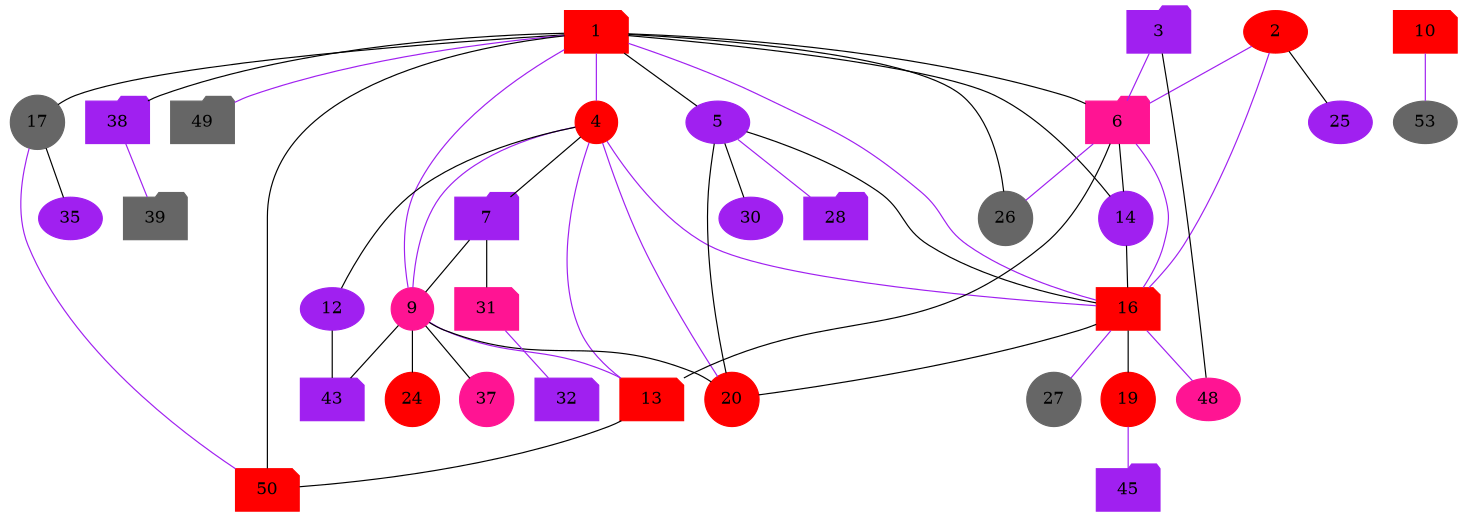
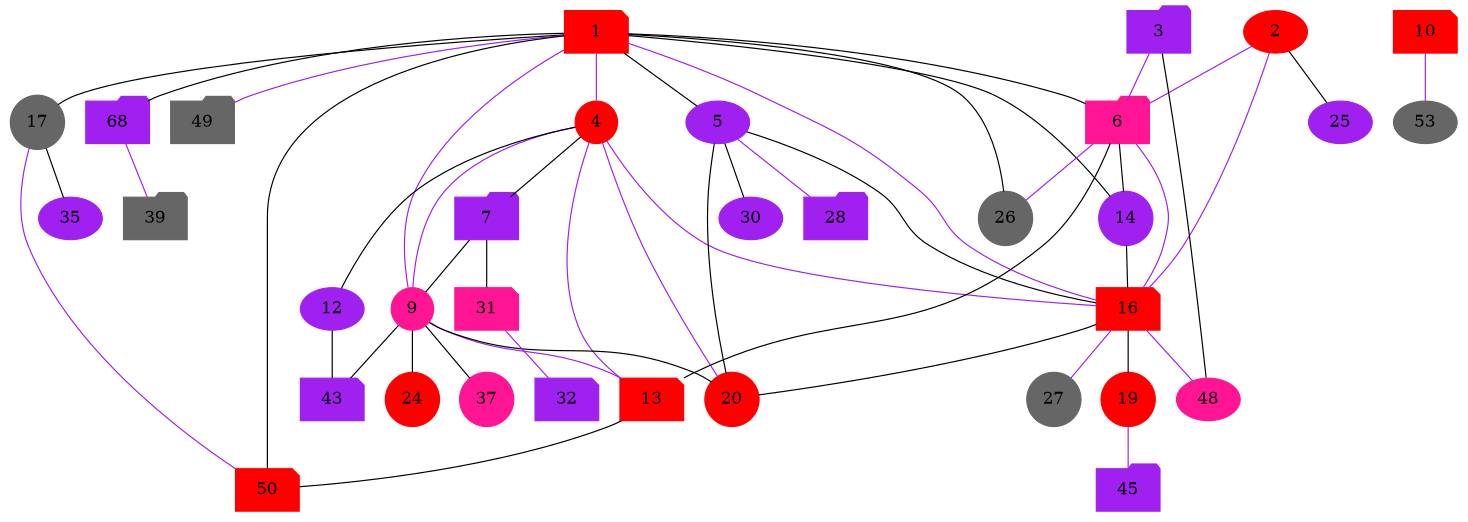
(118, 122) -> (118, 122)
